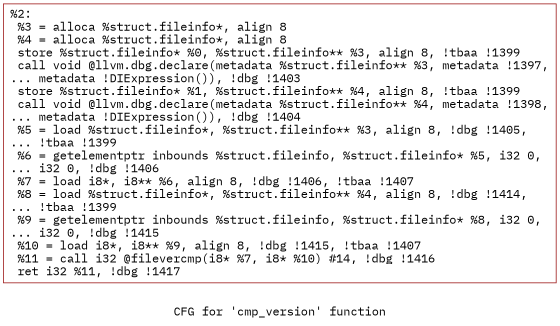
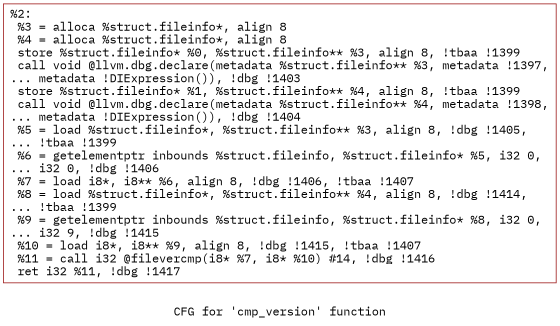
(85, 233) -> (85, 233)
